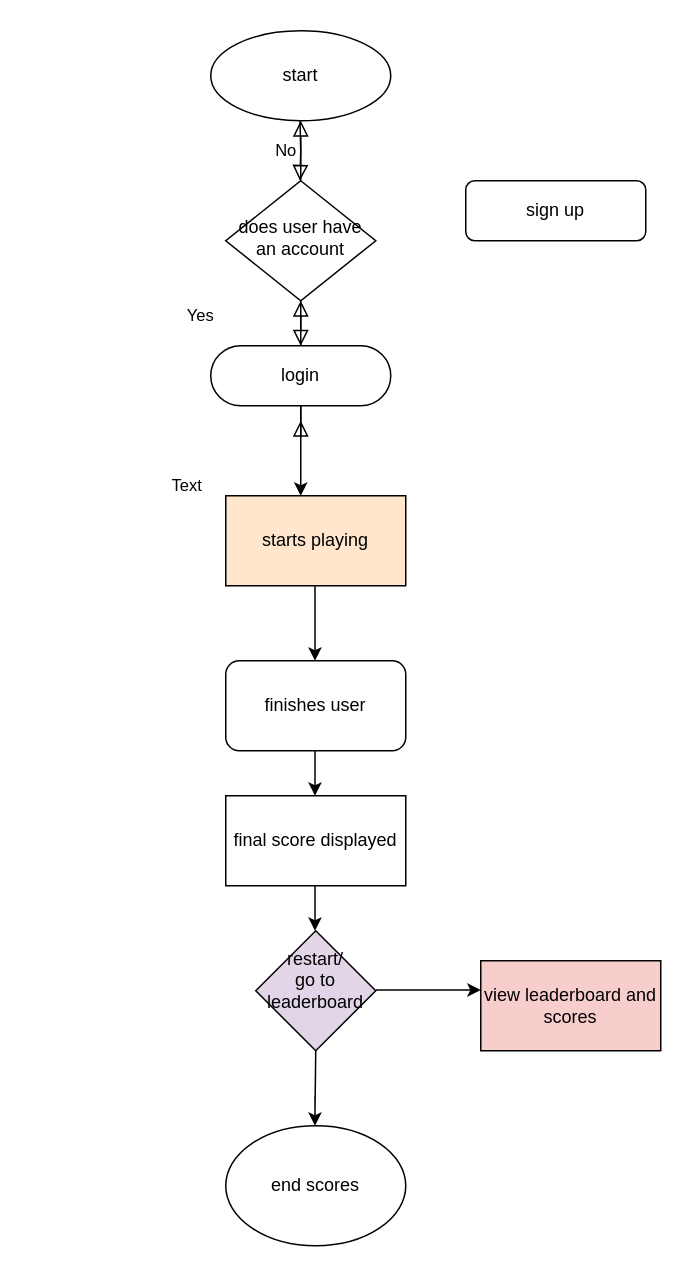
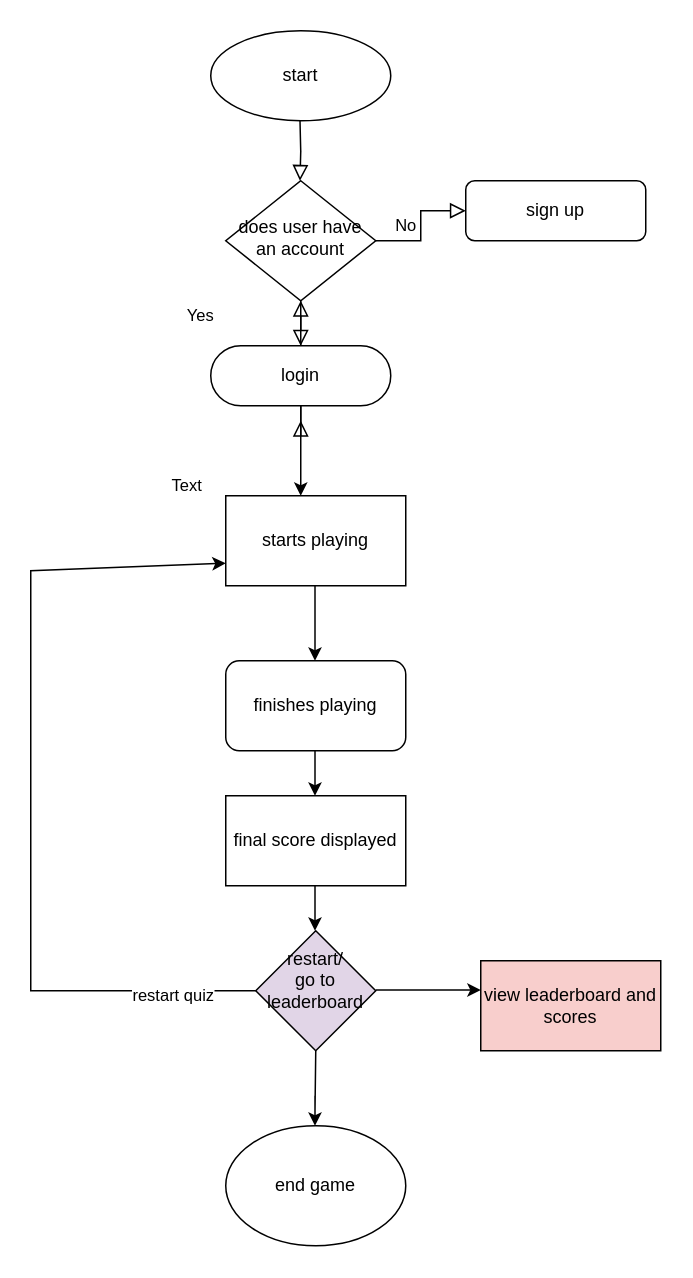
(301, 174) -> (421, 234)
(316, 541) -> (316, 541)
(316, 706) -> (316, 706)
none -> (31, 801)
(316, 1186) -> (316, 1186)
